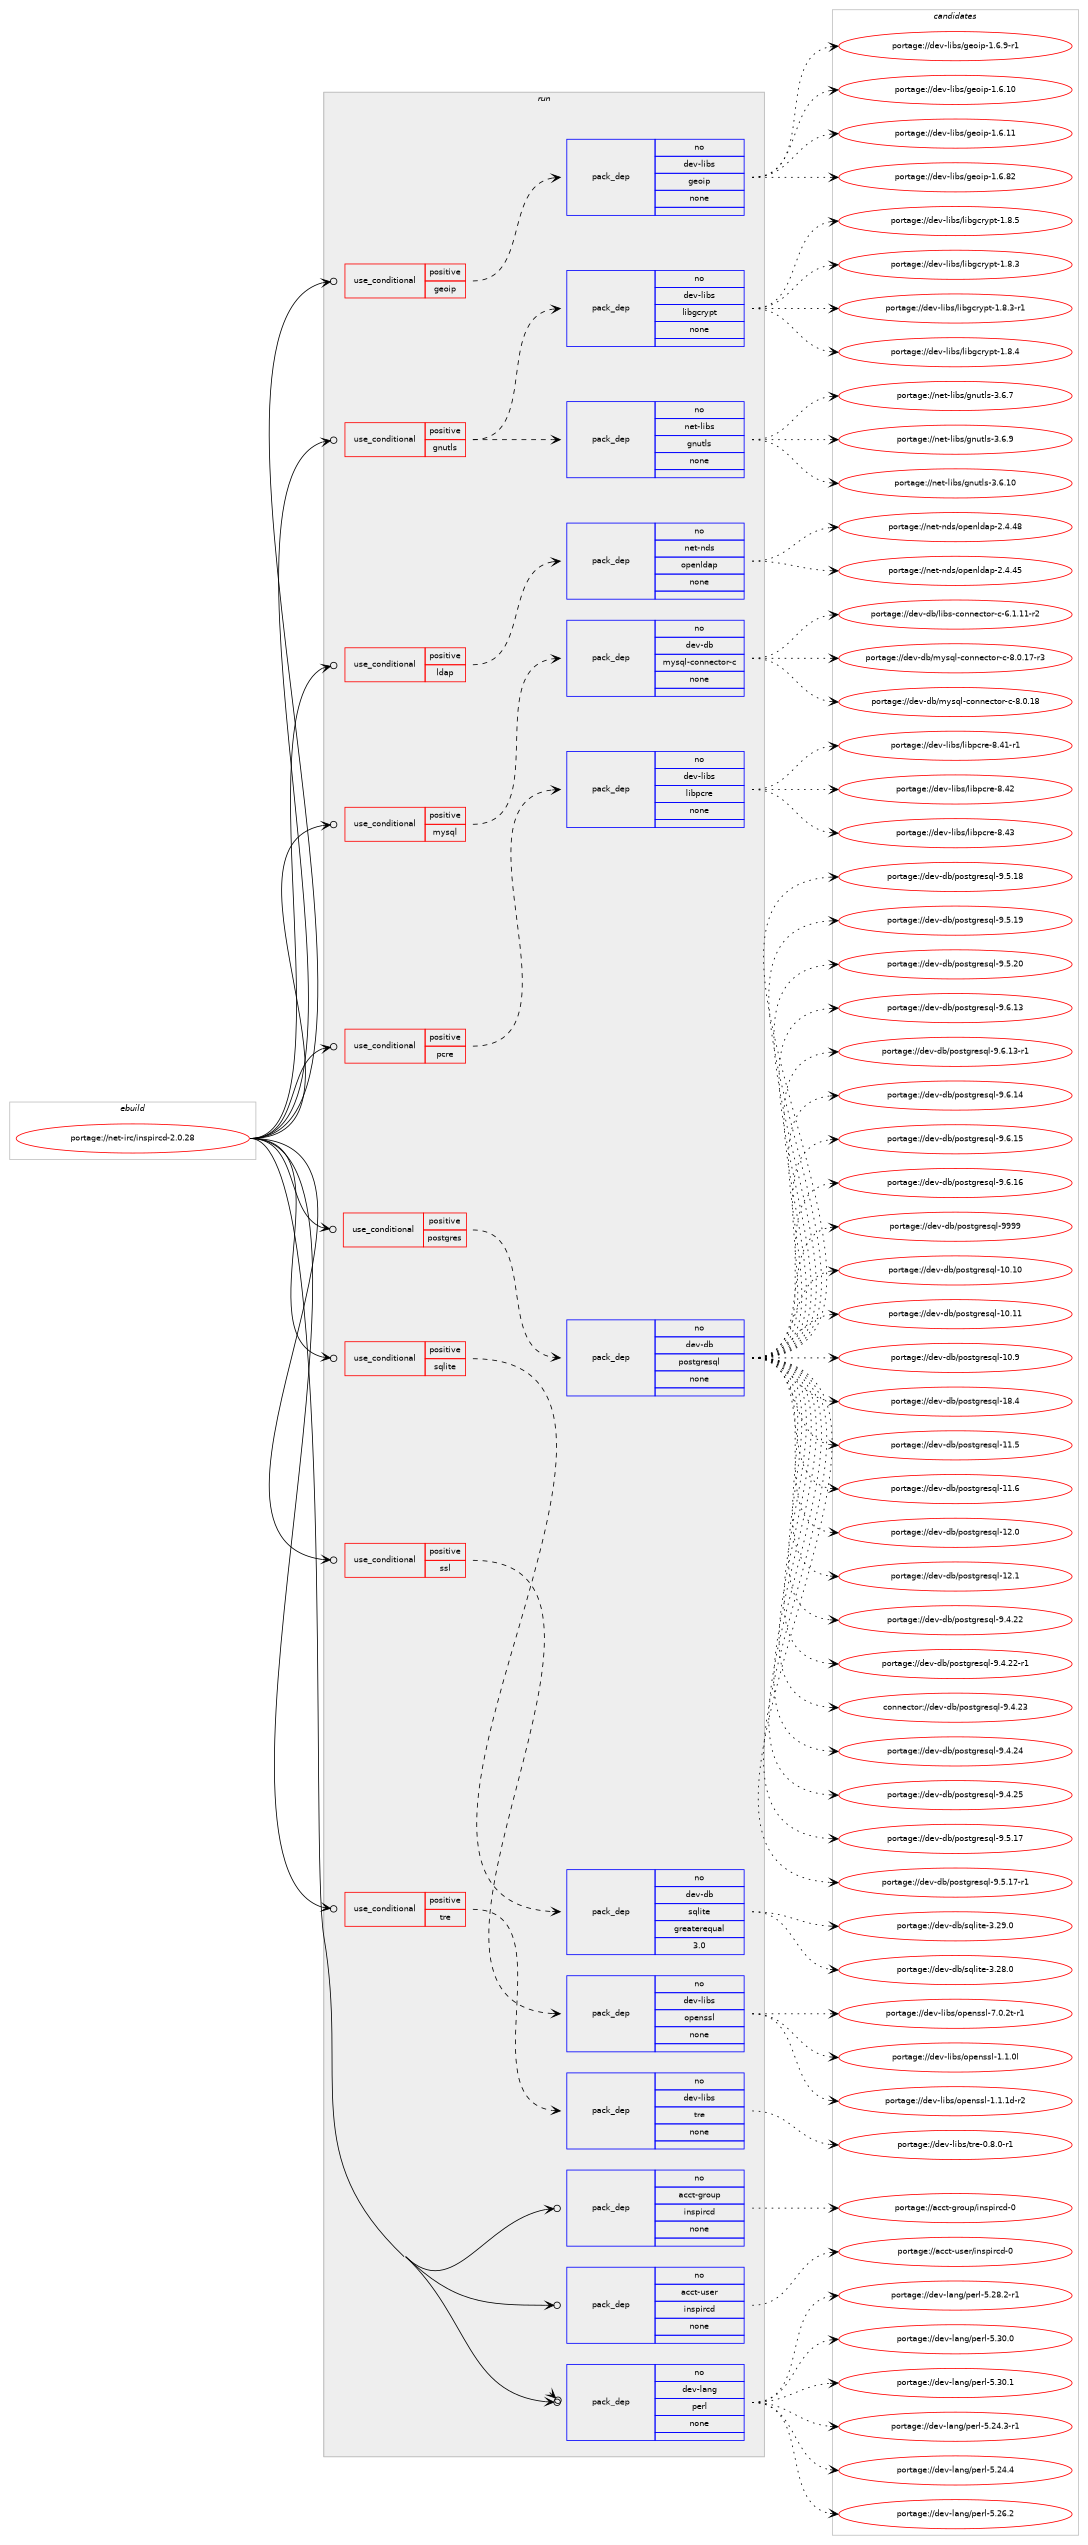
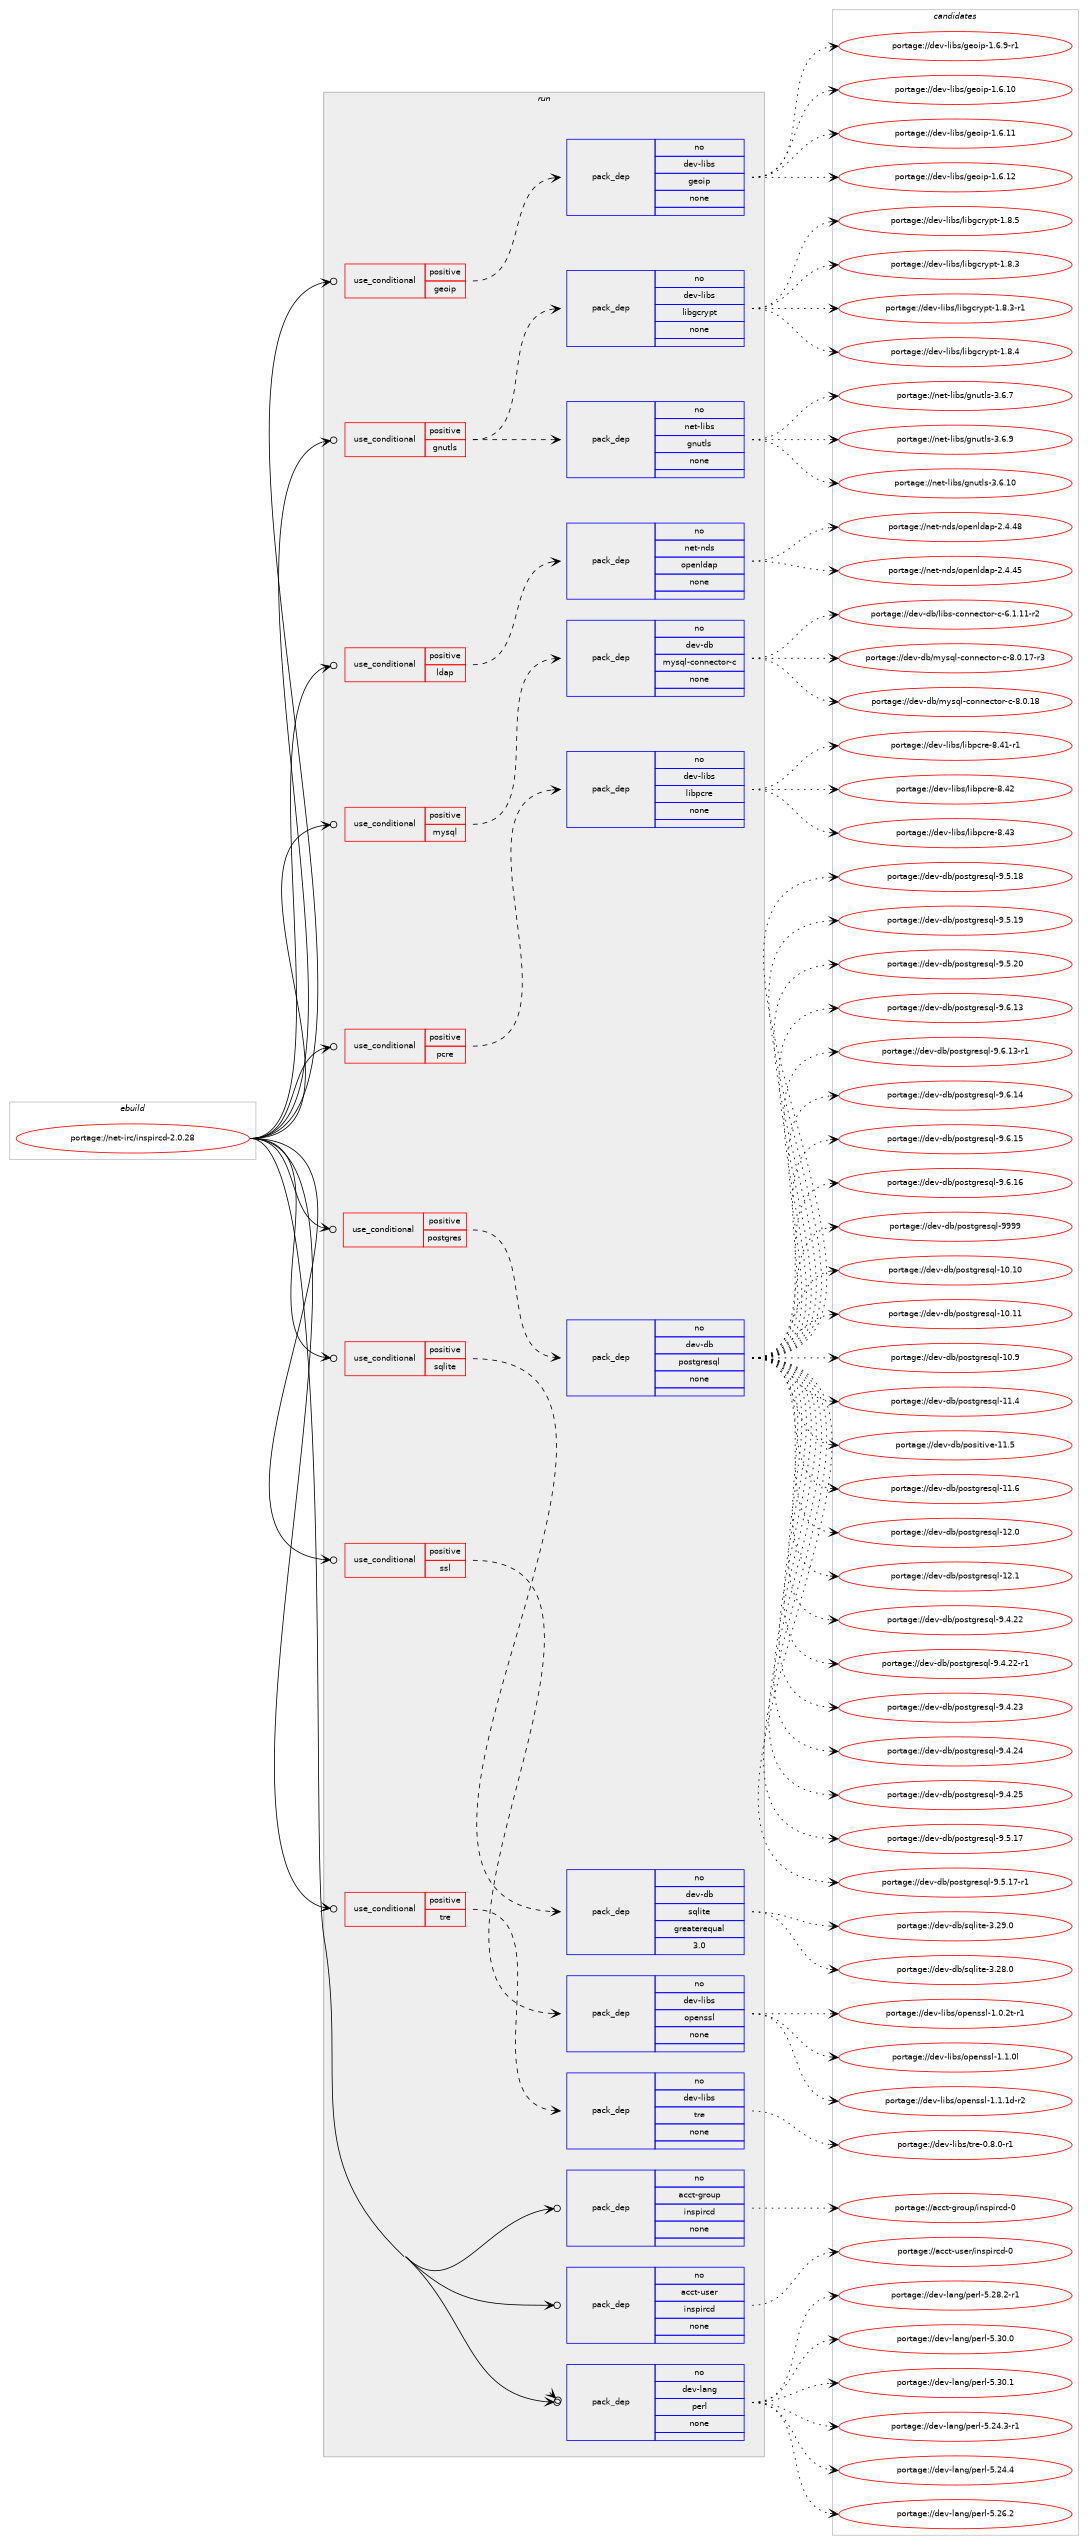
(955, 177) -> (955, 177)
(955, 1402) -> (955, 1402)
(955, 1445) -> (955, 1445)
(955, 1708) -> (955, 1708)
(955, 2014) -> (955, 2014)
